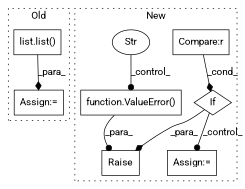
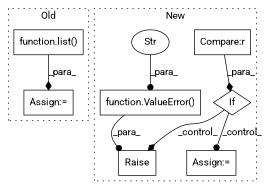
(37, 42) -> (49, 42)
(151, 72) -> (164, 72)
(222, 72) -> (241, 72)
(184, 133) -> (198, 133)
